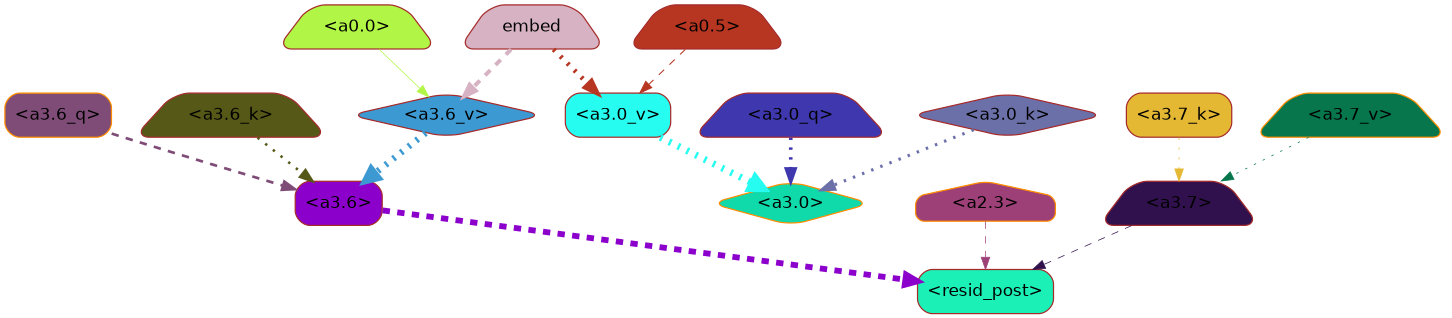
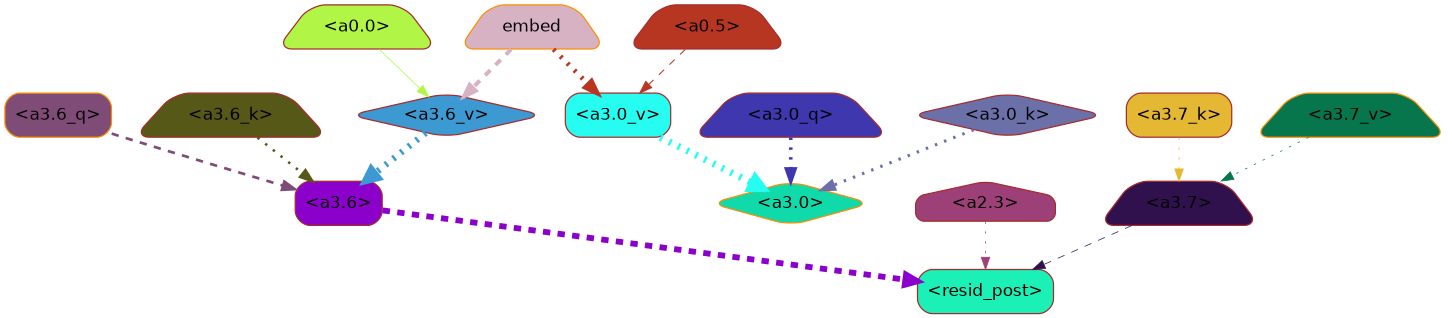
(532, 27) -> (532, 27)
(986, 203) -> (986, 203)
(986, 239) -> (986, 239)
